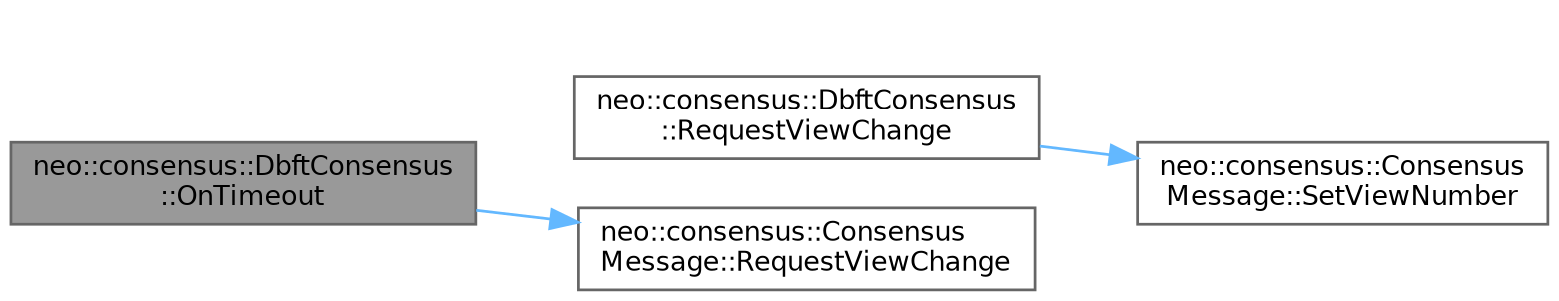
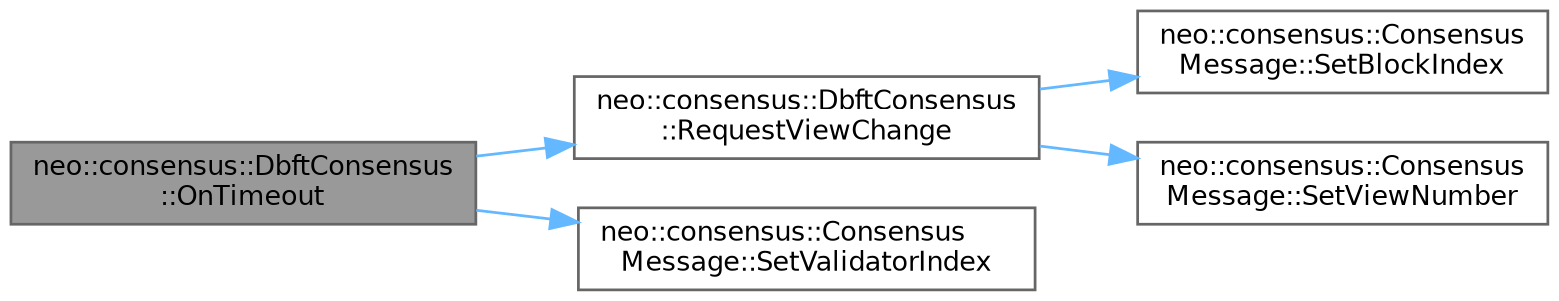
none -> (1343, 52)
none -> (511, 152)
(807, 249) -> (807, 249)
